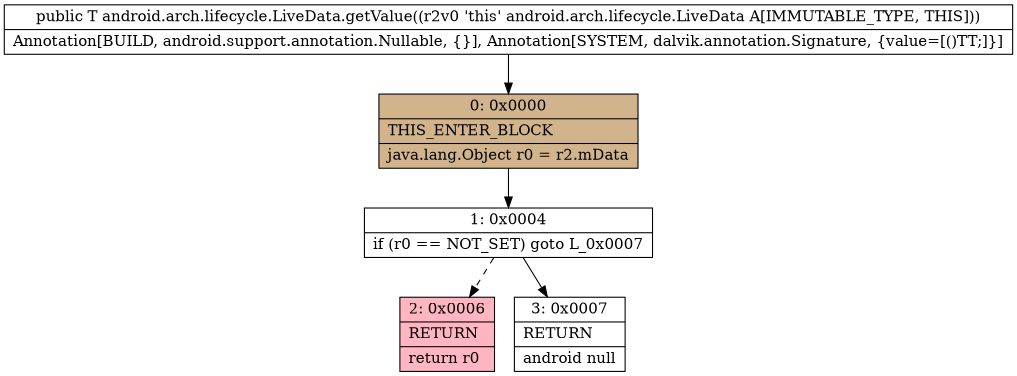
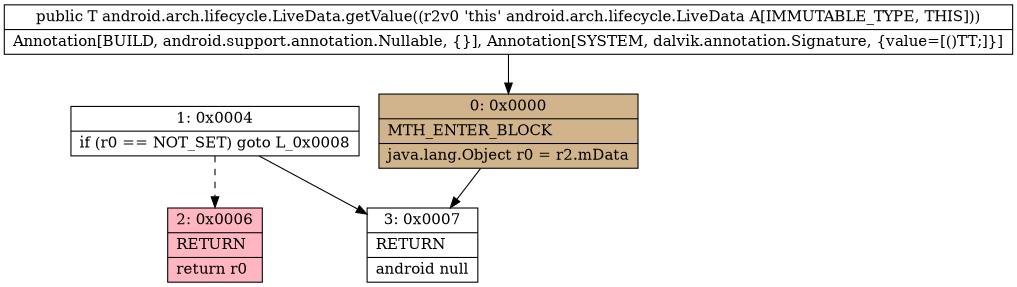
(470, 131) -> (470, 131)
(508, 183) -> (469, 184)
(508, 245) -> (215, 143)
